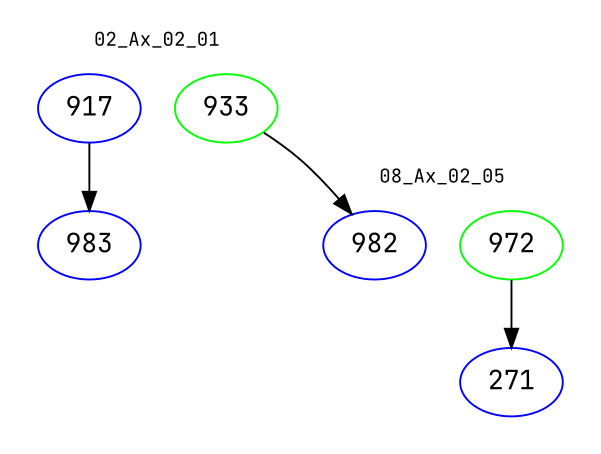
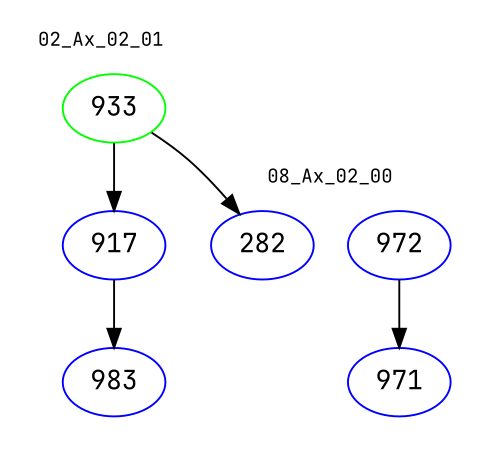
none -> (114, 168)
(443, 178) -> (331, 178)
(375, 245) -> (262, 245)
(511, 245) -> (399, 245)
(511, 382) -> (399, 382)
